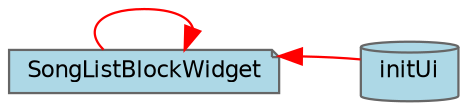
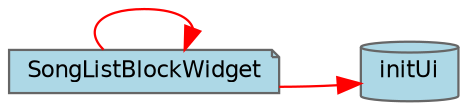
(331, 57) -> (308, 86)
